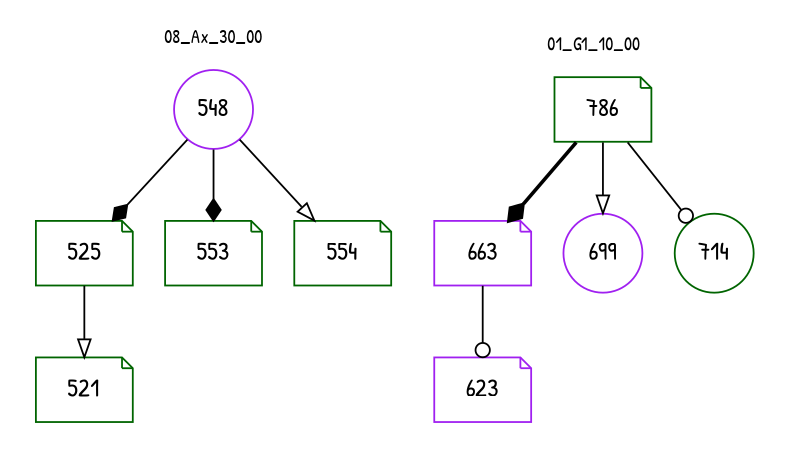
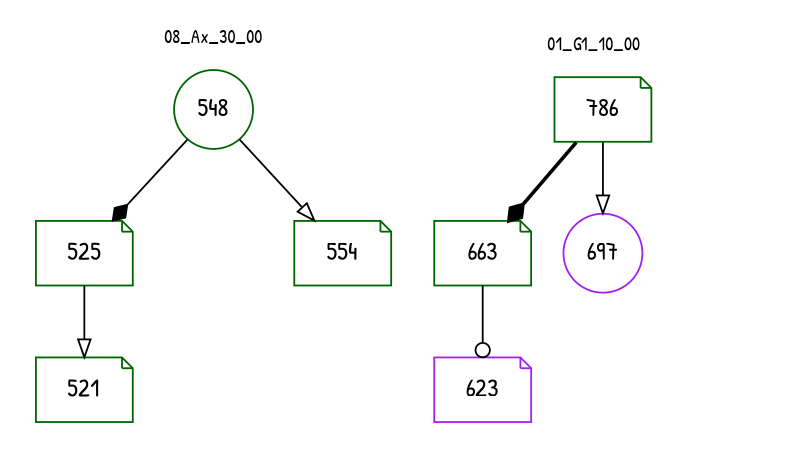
(214, 109) -> (214, 109)
(214, 253) -> none
(483, 253) -> (483, 253)
(603, 253) -> (603, 253)
(714, 253) -> none
